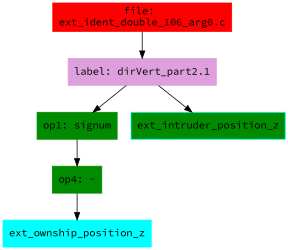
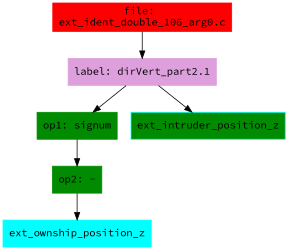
(77, 180) -> (77, 180)
